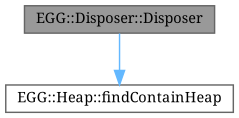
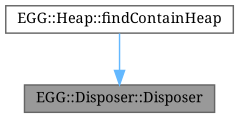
(120, 52) -> (120, 52)
